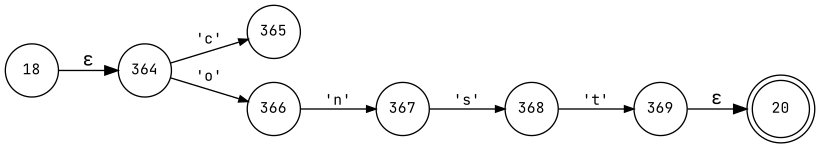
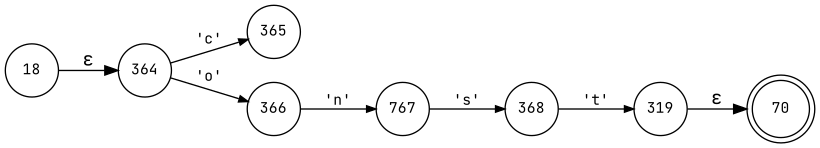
(403, 109) -> (403, 109)
(661, 109) -> (661, 109)
(781, 109) -> (781, 109)
